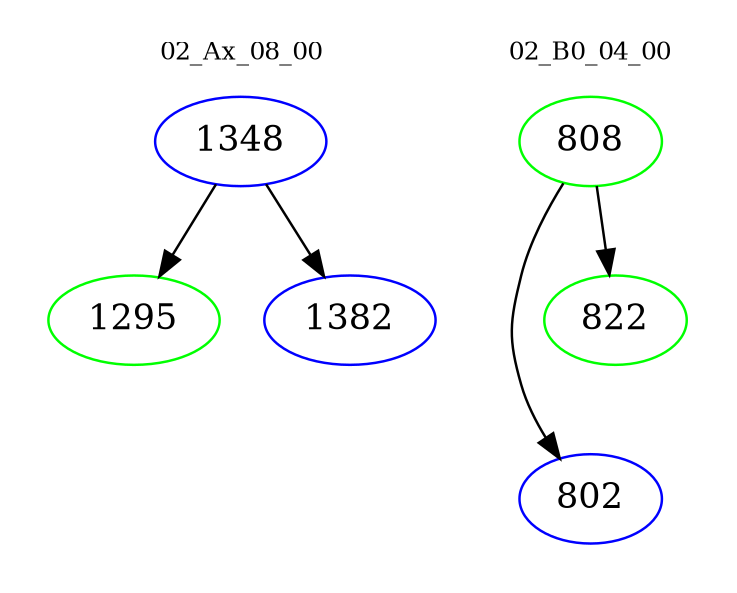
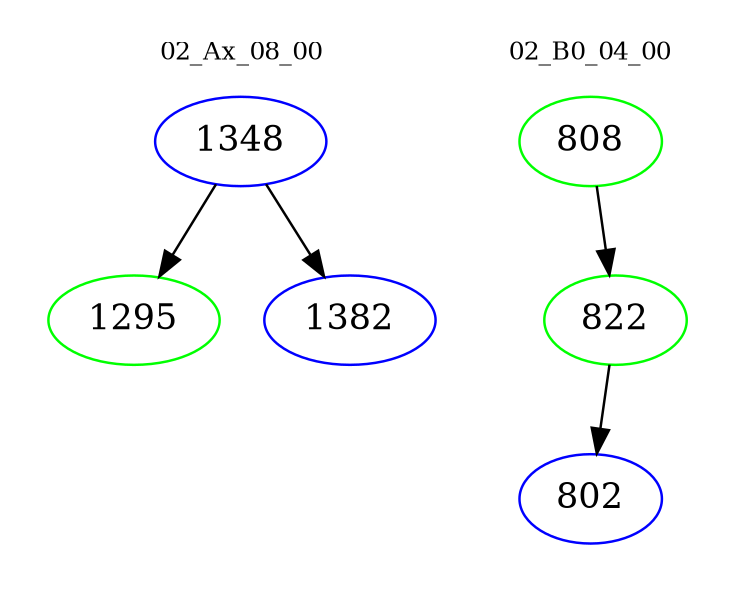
(514, 309) -> (605, 397)
